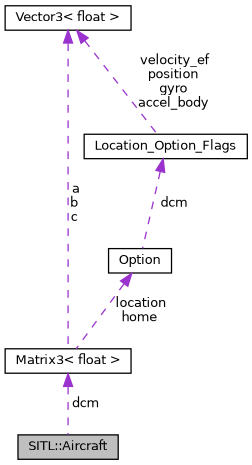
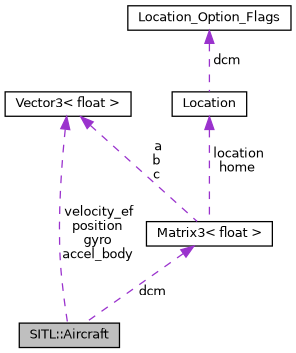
(121, 88) -> (59, 226)
(140, 261) -> (209, 104)
